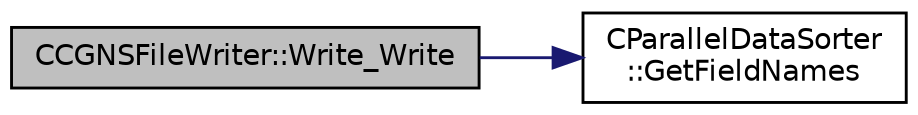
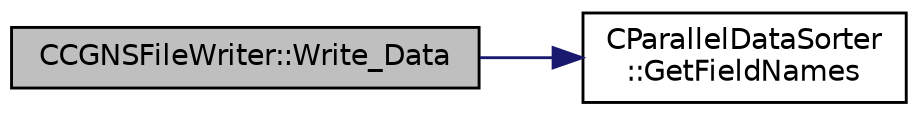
(245, 58) -> (245, 58)
